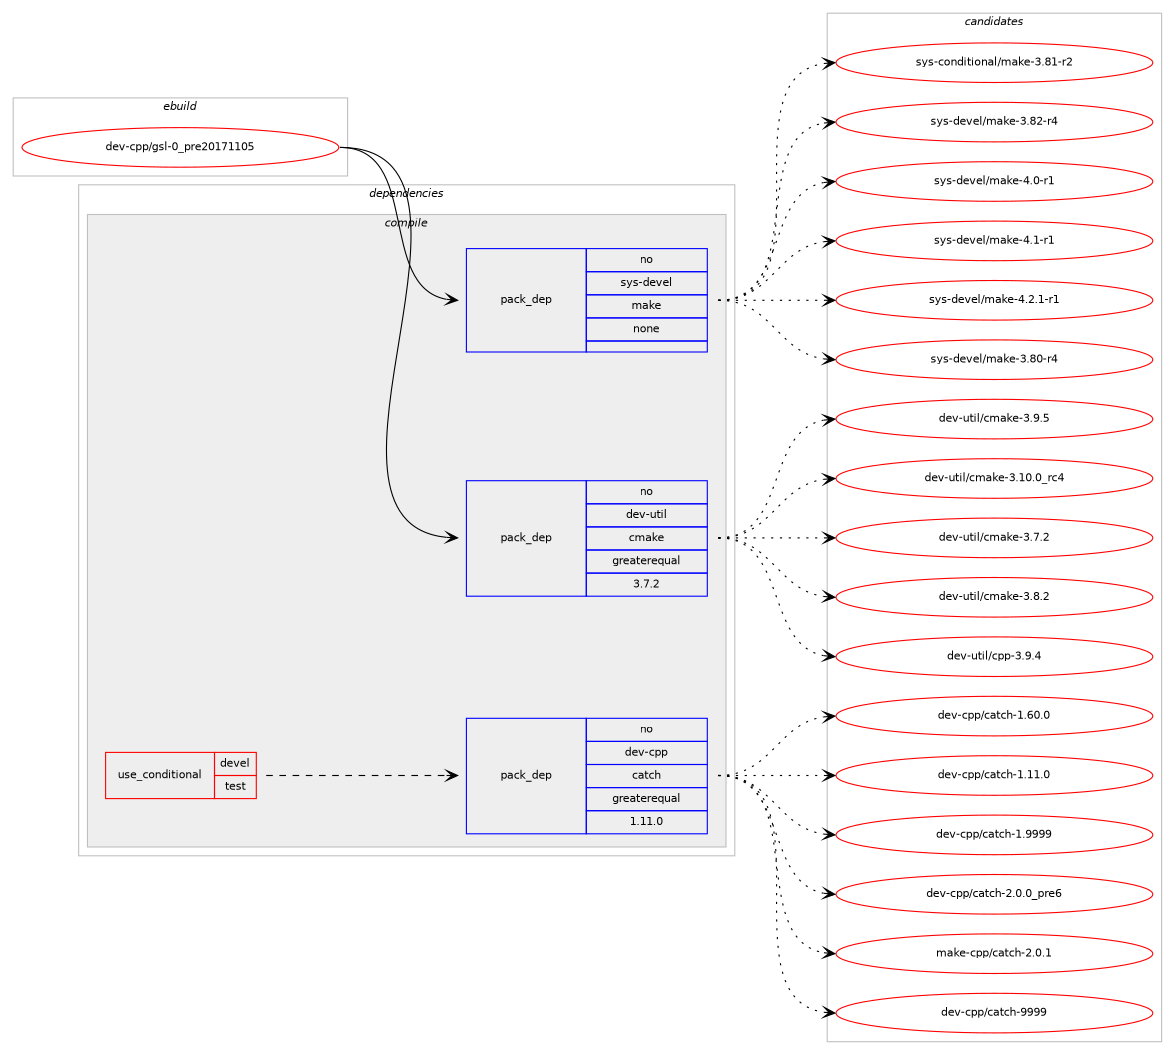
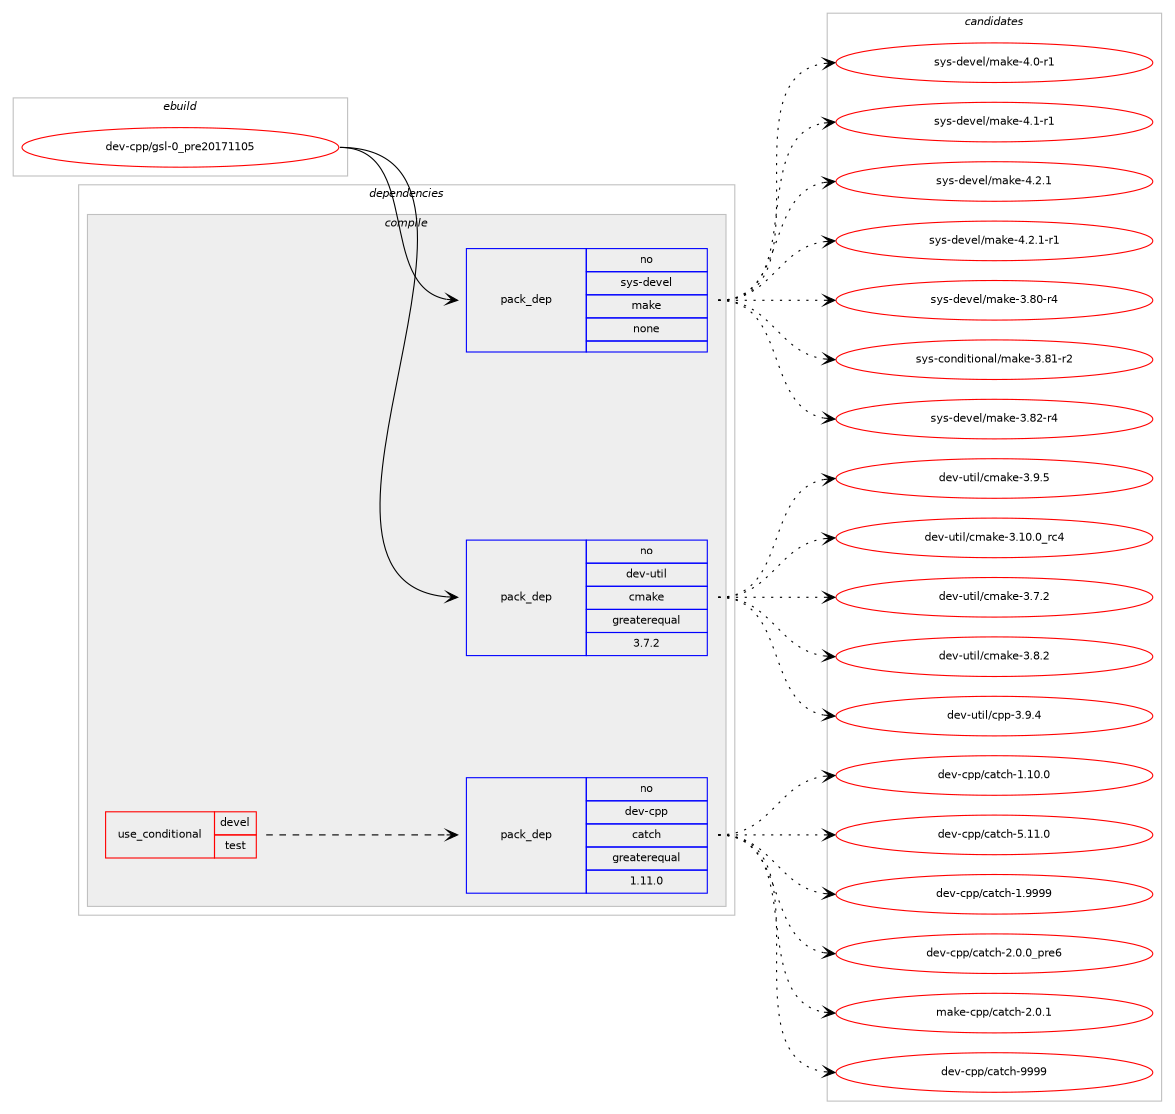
none -> (994, 182)
(994, 716) -> (994, 776)
(994, 776) -> (994, 835)
